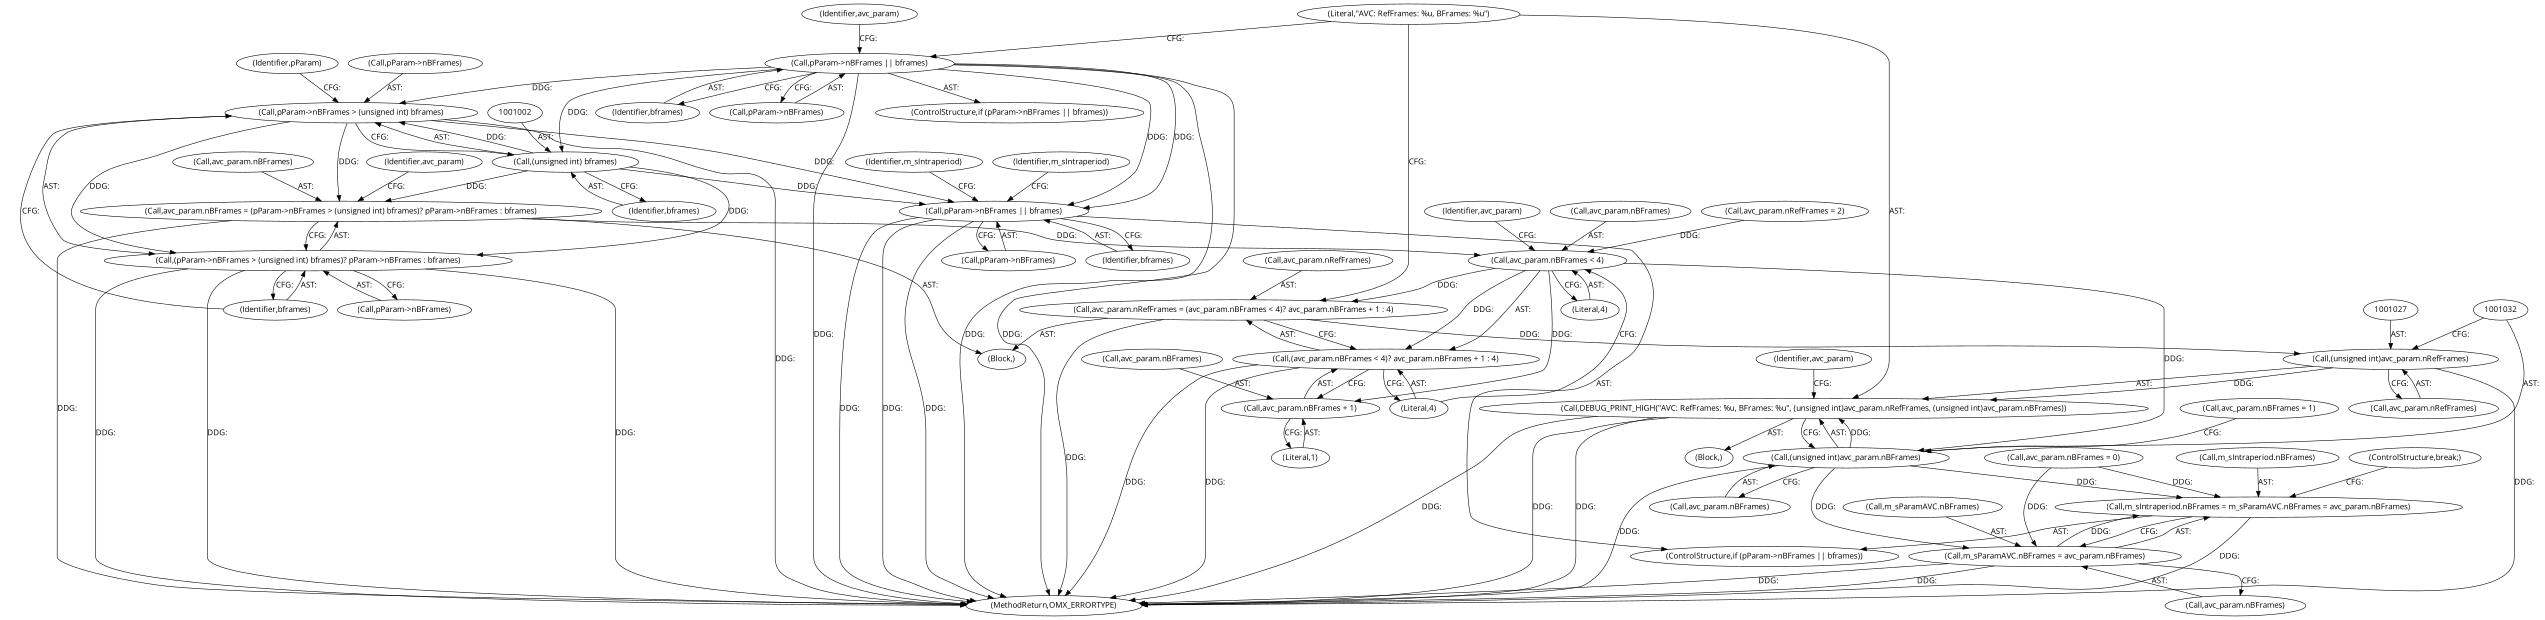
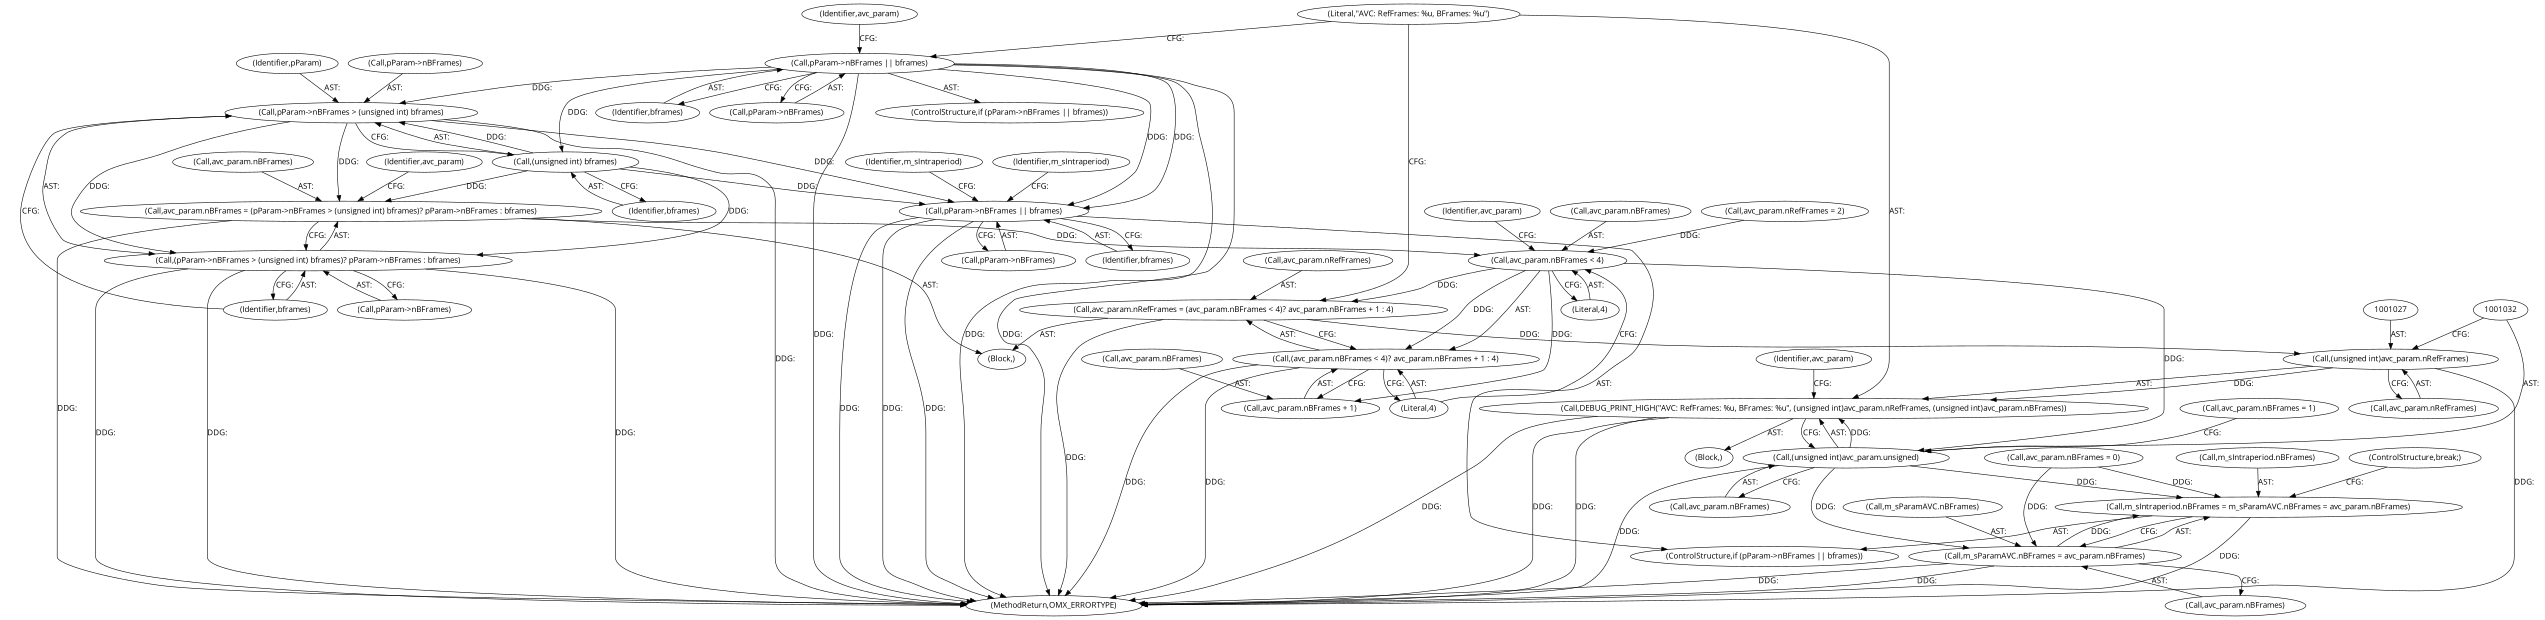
(333, 88) -> (333, 88)
(515, 113) -> none
(1300, 458) -> none
(1846, 458) -> (1846, 458)
